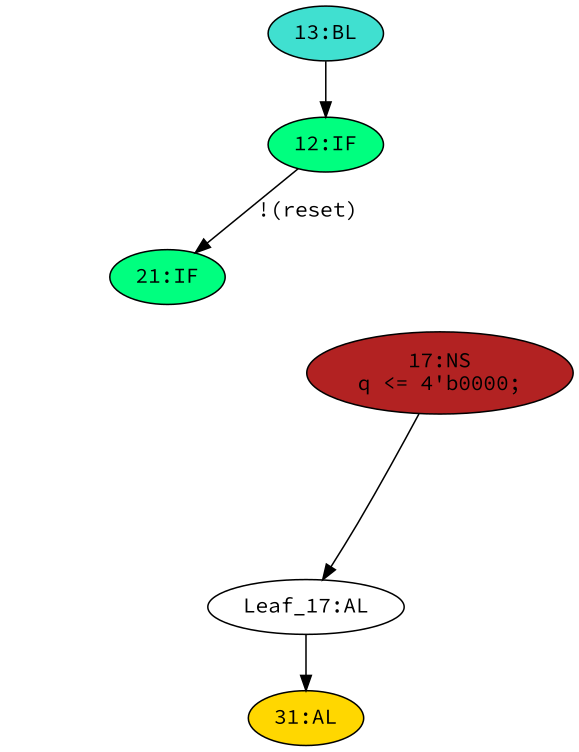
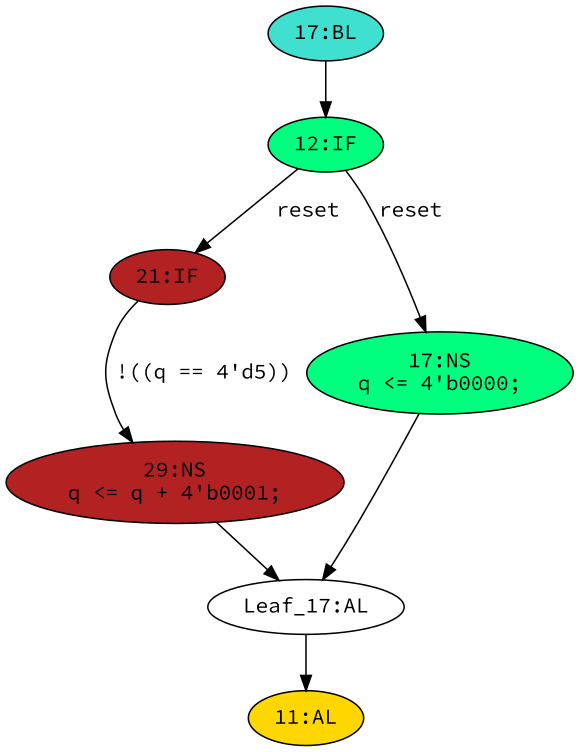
(326, 33) -> (326, 33)
(308, 211) -> (308, 211)
none -> (388, 242)
(167, 277) -> (167, 277)
(440, 373) -> (440, 373)
none -> (175, 482)
(306, 718) -> (306, 718)
